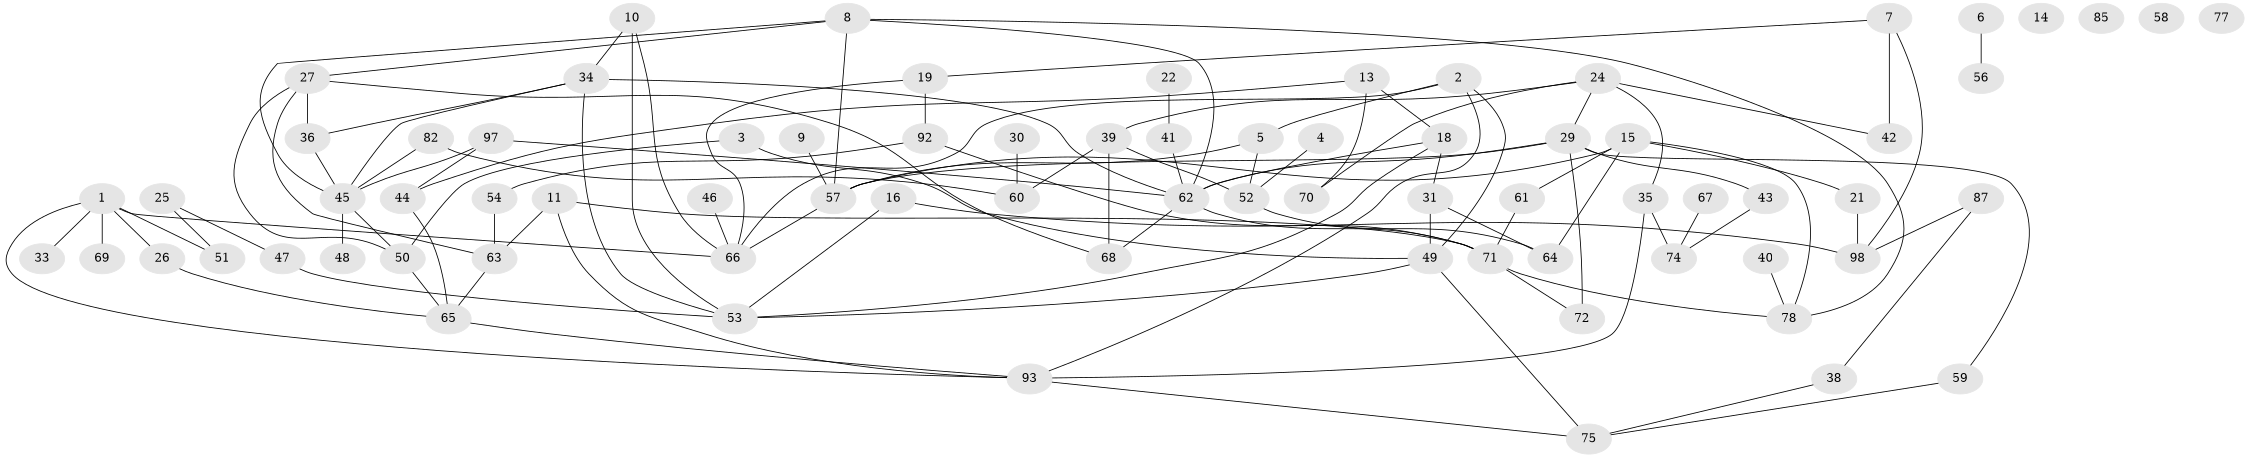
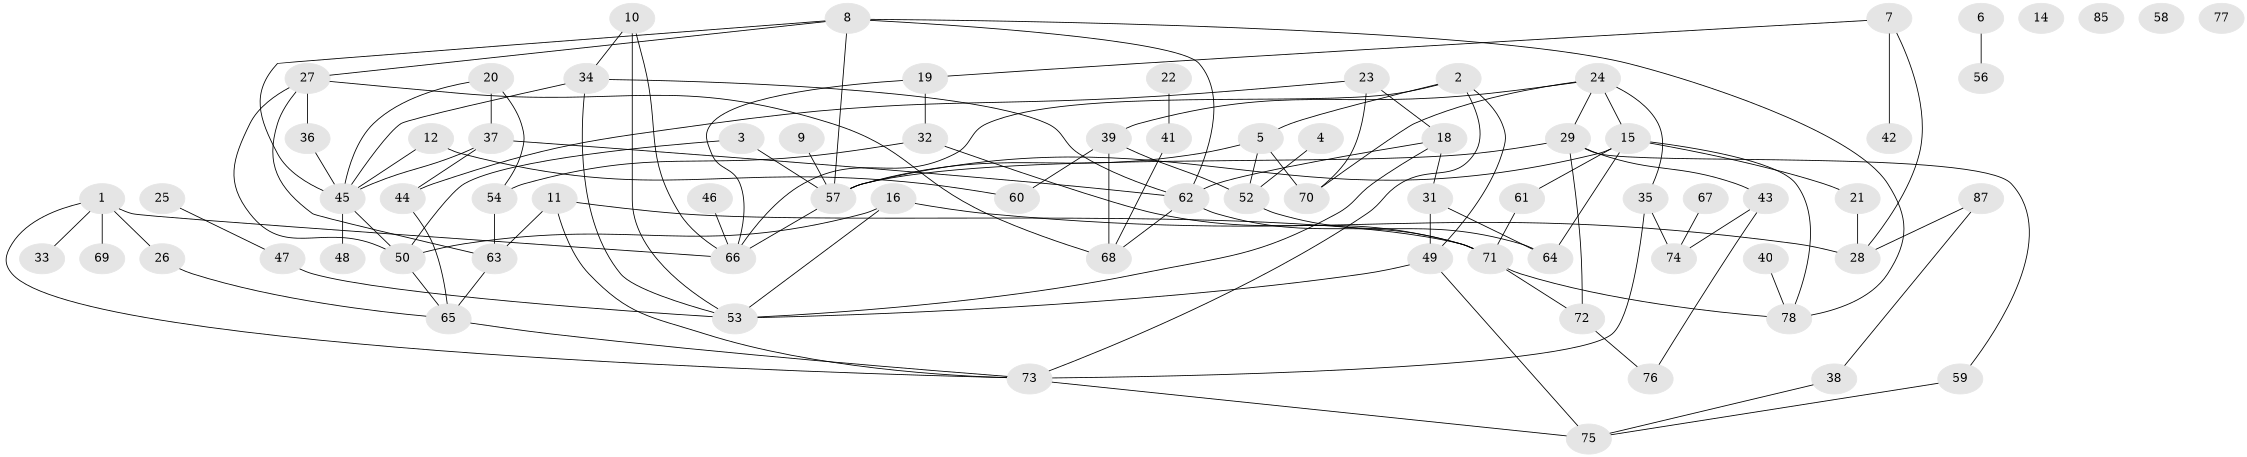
none -> (491, 78)
(1367, 78) -> (1367, 78)
(1744, 109) -> (1613, 109)
(400, 118) -> none
(431, 139) -> (431, 139)
(491, 139) -> (491, 139)
(925, 139) -> (925, 139)
(1017, 139) -> none
(1374, 161) -> none
none -> (1284, 169)
(1180, 175) -> (1139, 199)
(1077, 233) -> (788, 169)
none -> (651, 235)
(222, 259) -> none
(1858, 259) -> (1858, 259)
(1030, 379) -> (1030, 379)
none -> (1651, 379)
